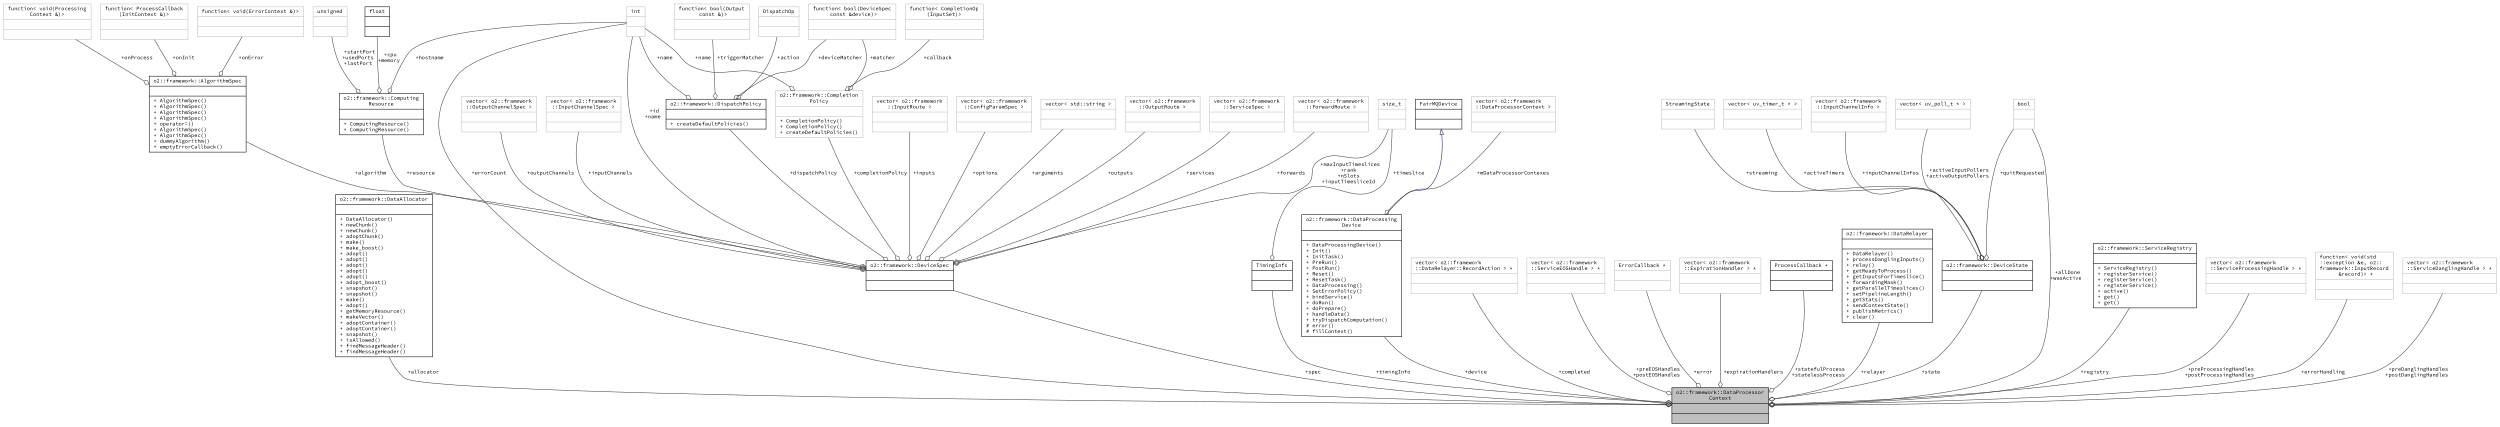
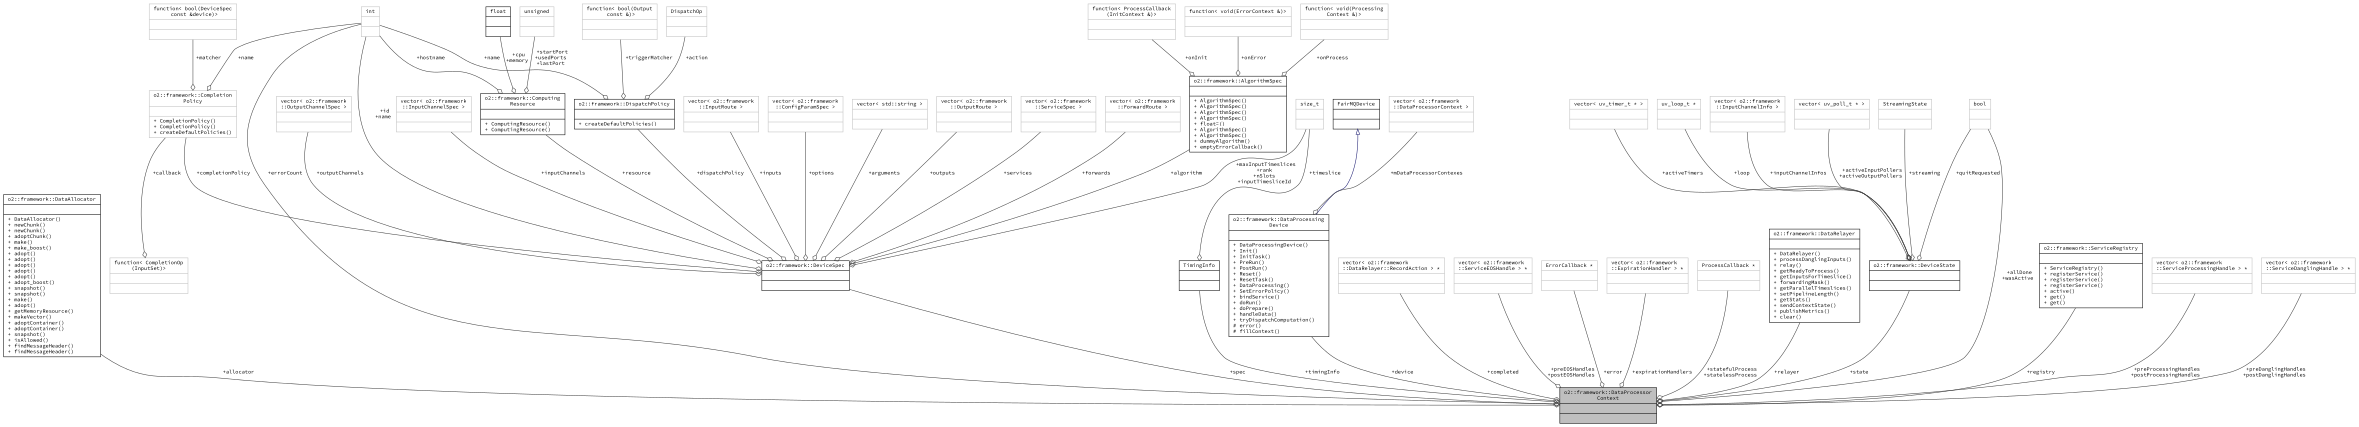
(893, 69) -> (142, 192)
(786, 72) -> none
none -> (1679, 114)
(174, 124) -> (1210, 124)
(1801, 276) -> (1729, 276)
(2354, 276) -> none
